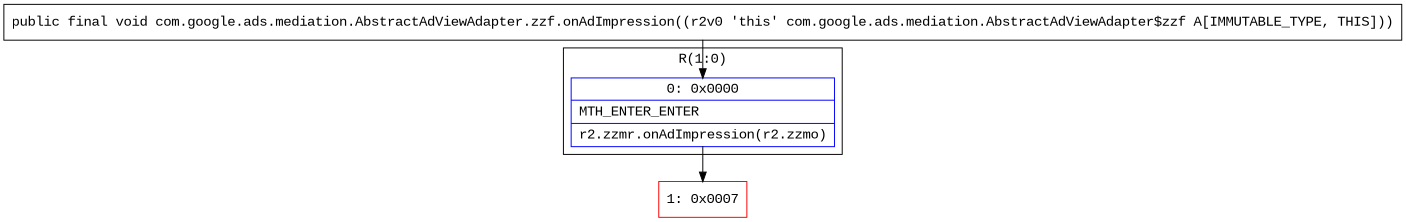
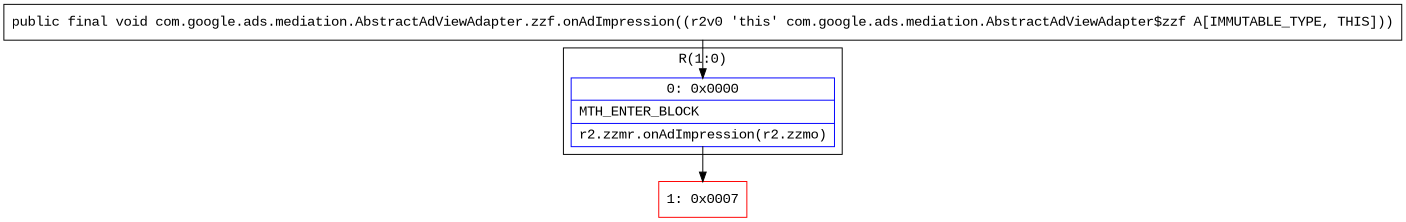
(639, 111) -> (639, 111)
